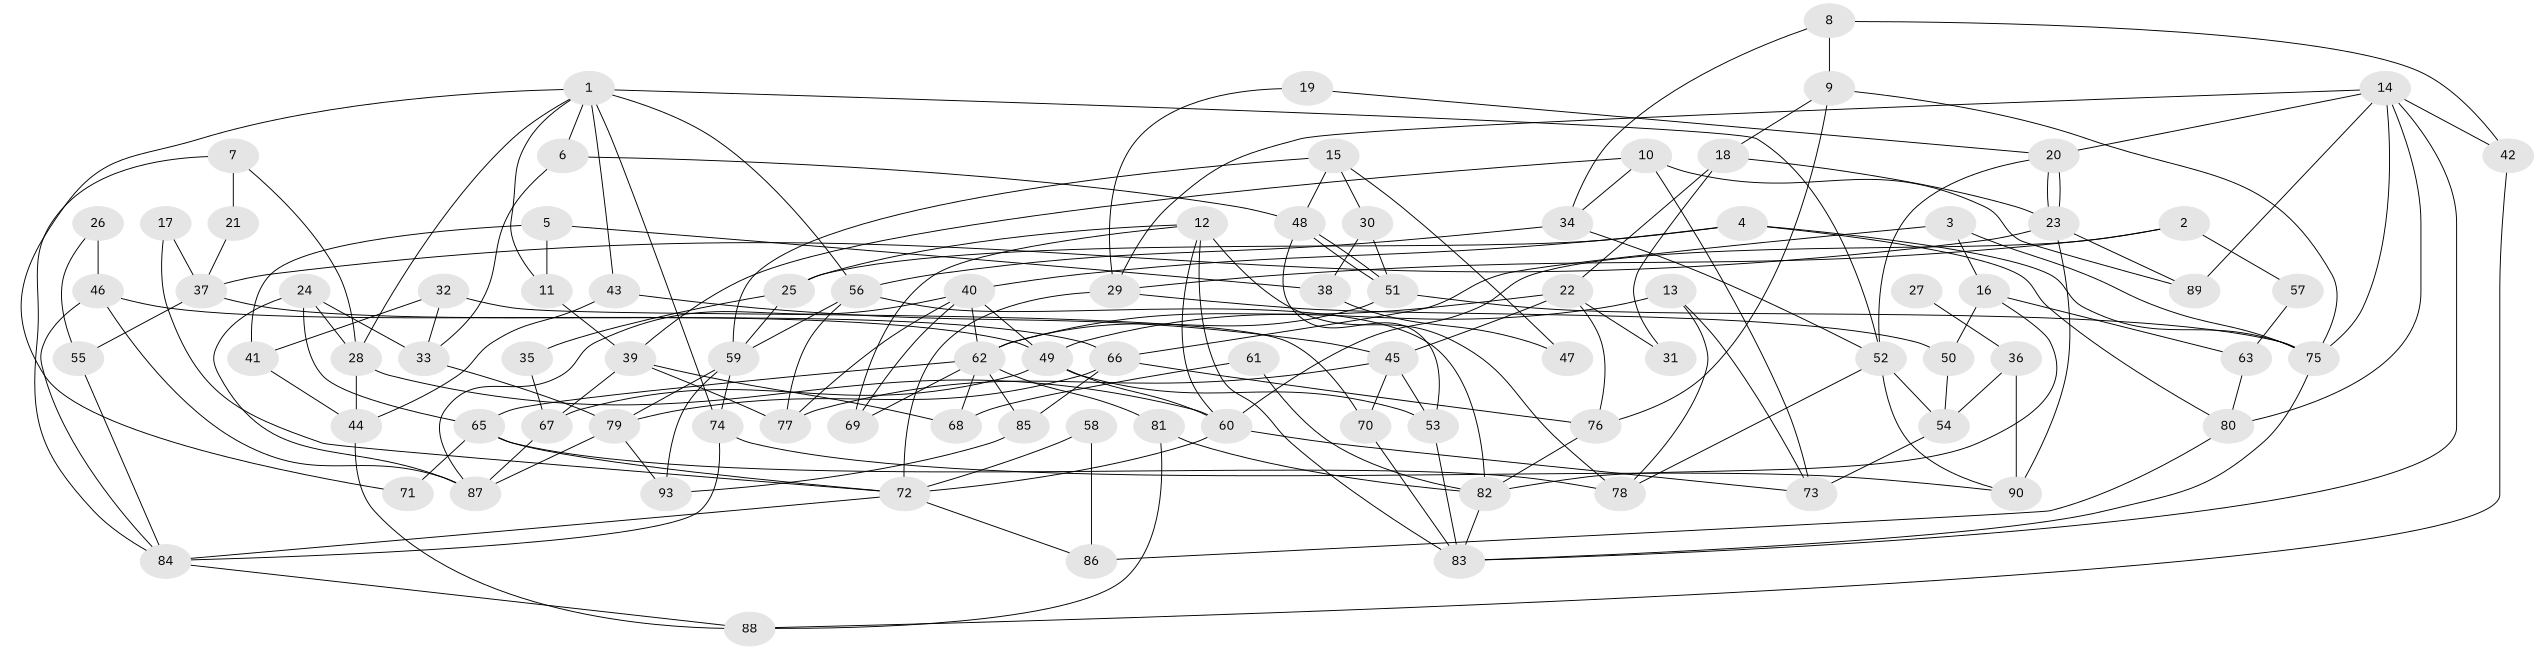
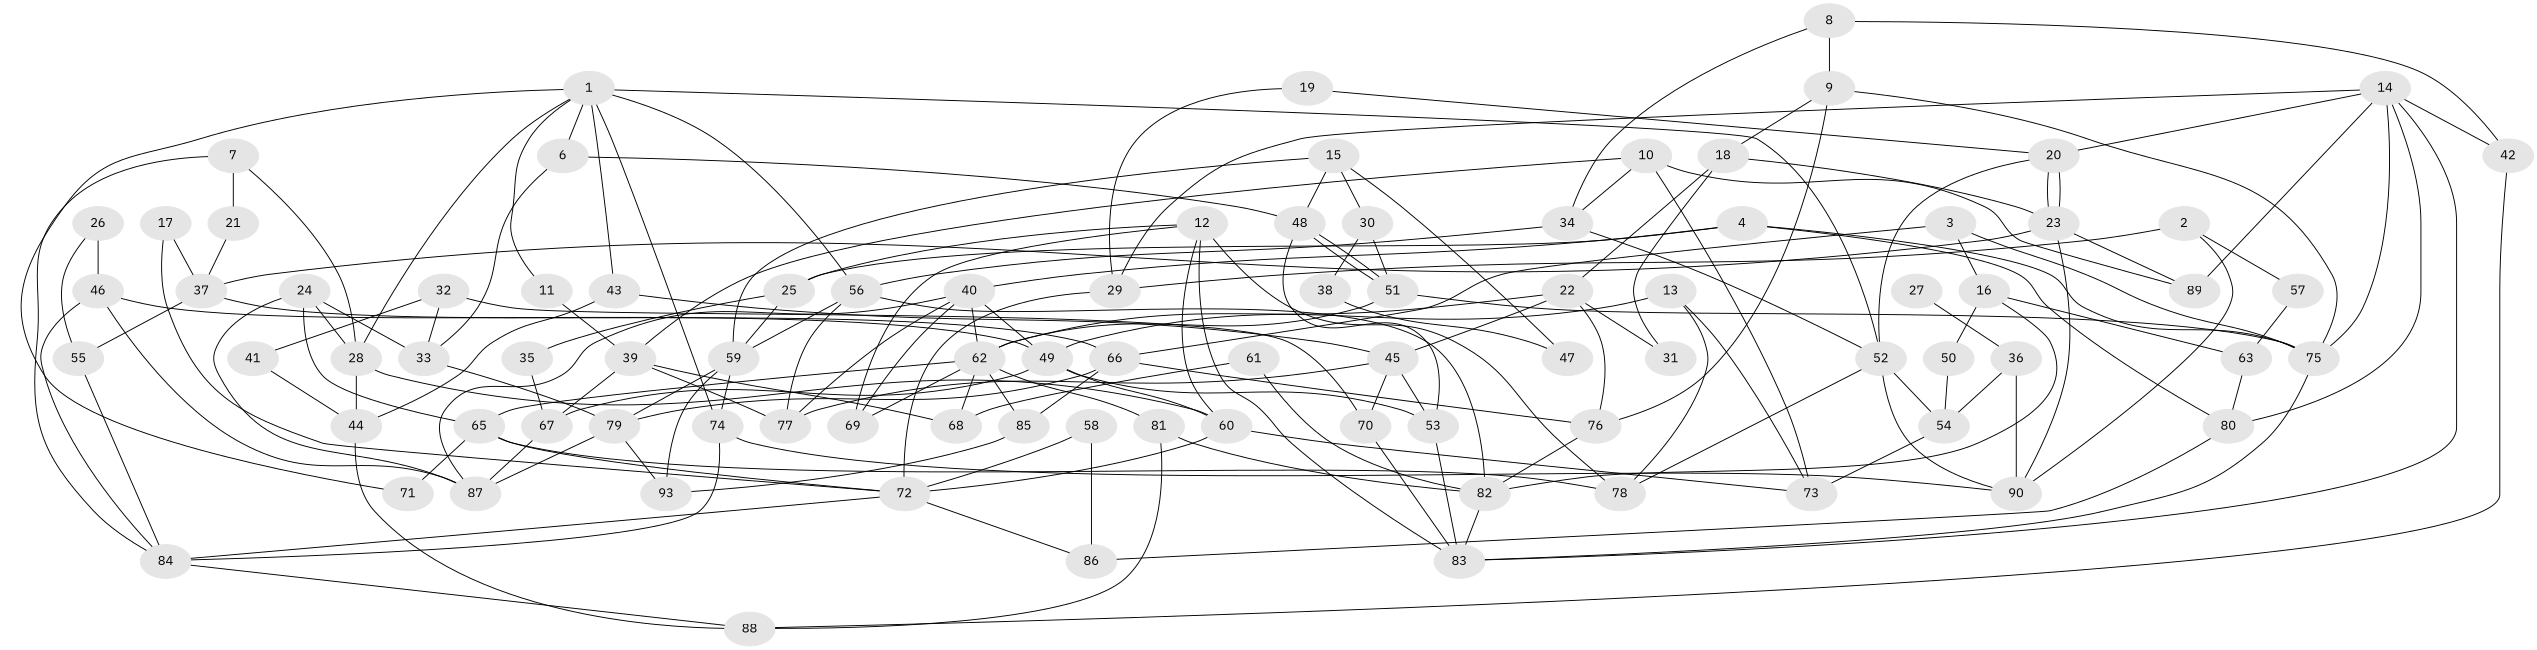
(547, 223) -> none
(1755, 250) -> (2169, 375)
(1437, 313) -> none
